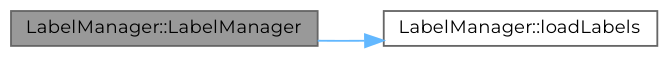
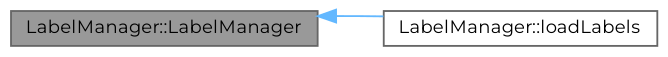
(341, 41) -> (360, 16)
